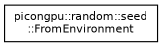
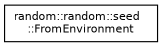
(81, 23) -> (81, 23)
